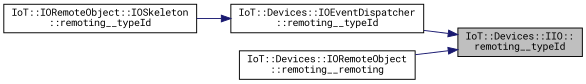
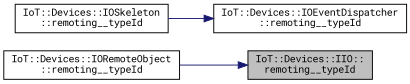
(100, 19) -> (92, 19)
(436, 32) -> none
(327, 65) -> (92, 65)
